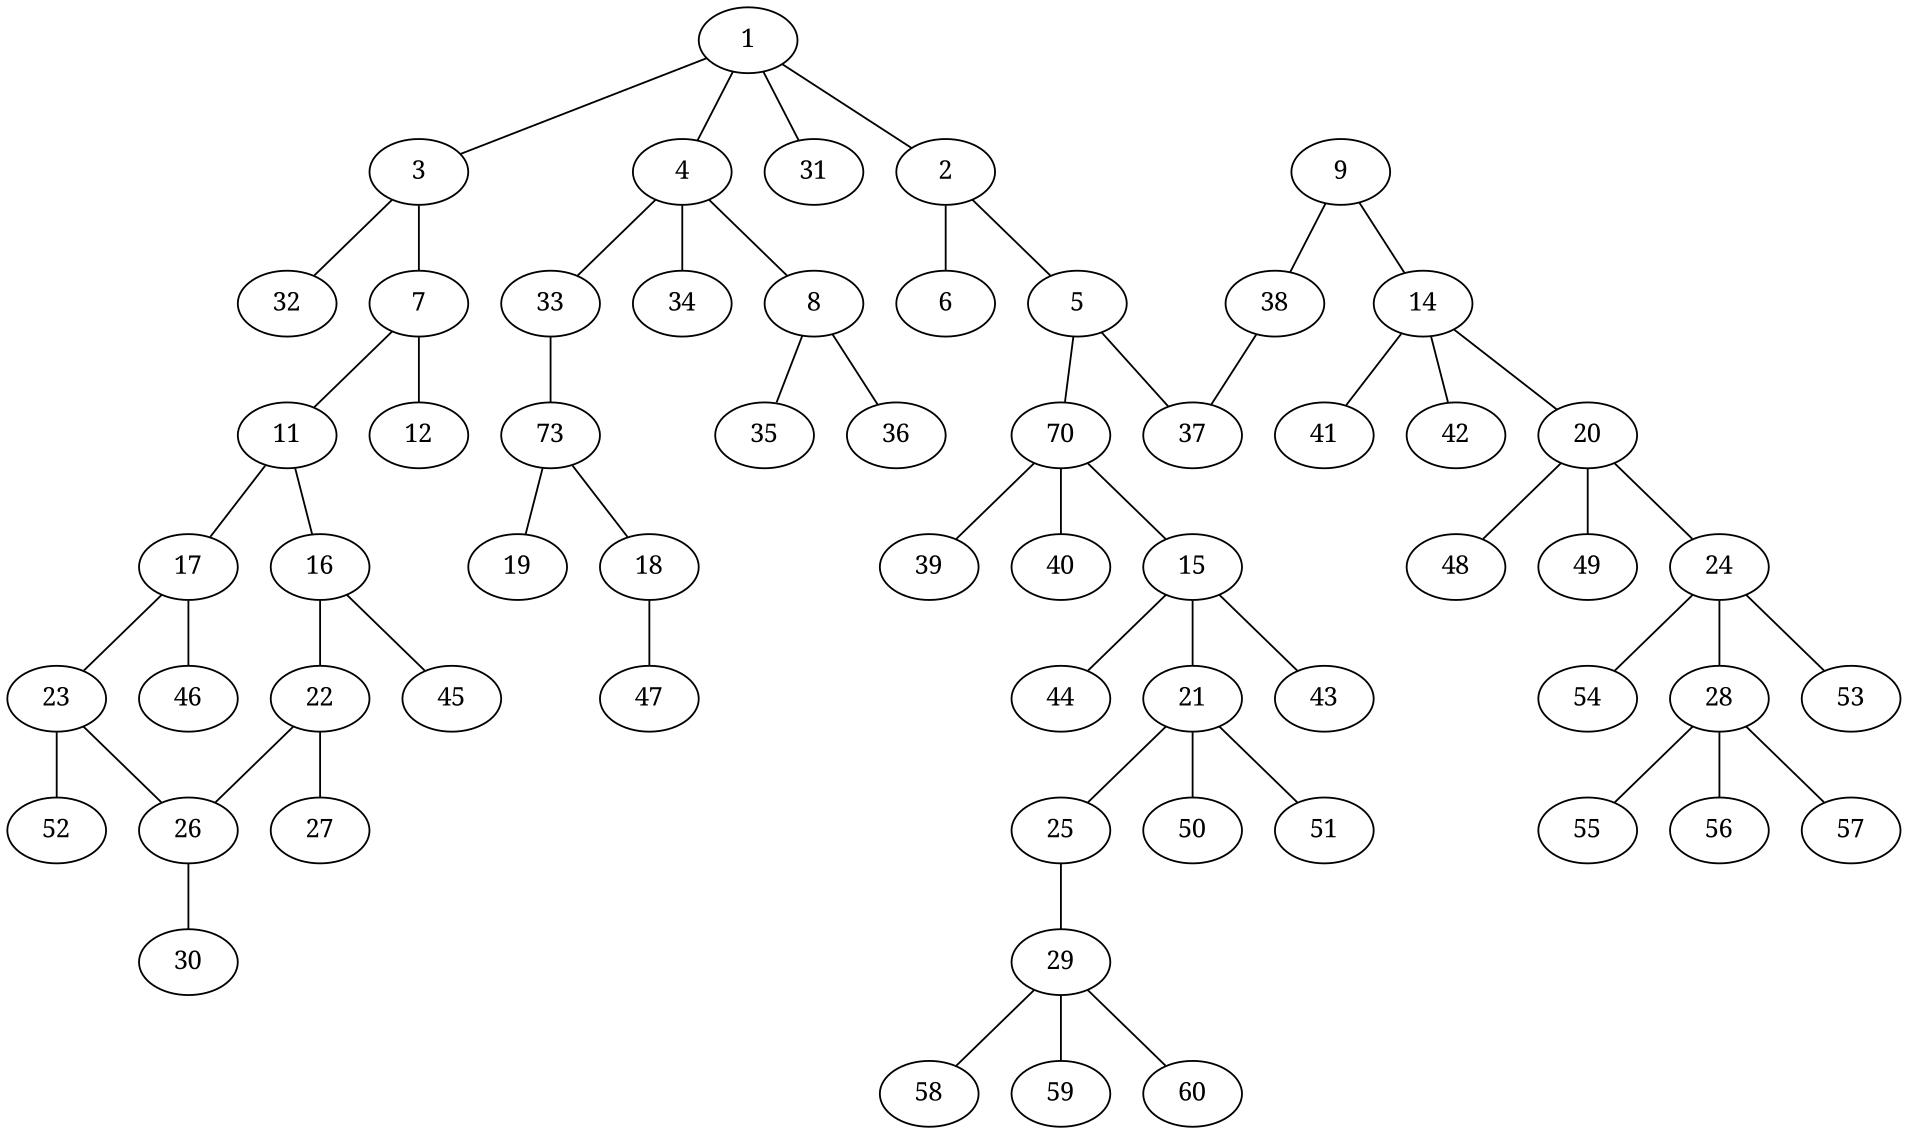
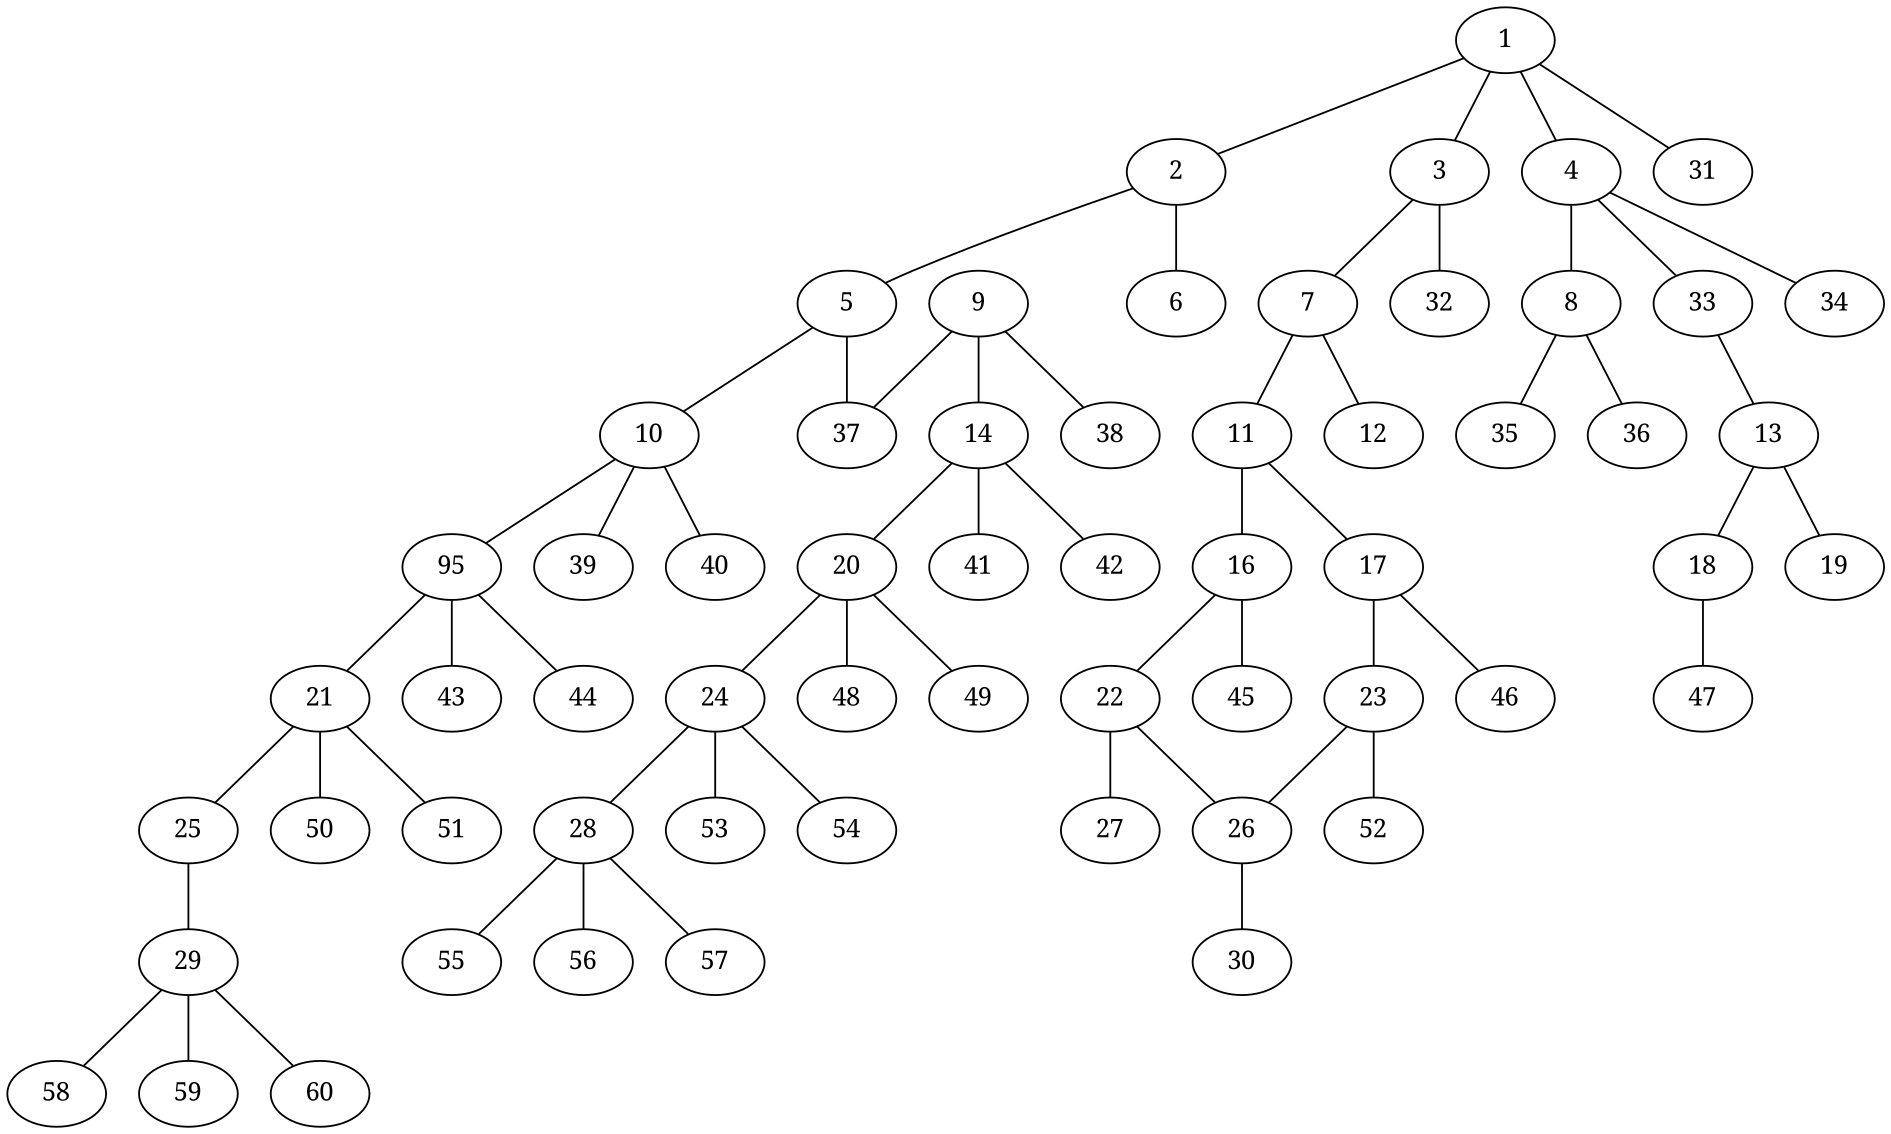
(1234, 370) -> (913, 369)
(551, 435) -> (1769, 435)
(1061, 435) -> (649, 435)
(1193, 567) -> (452, 567)
